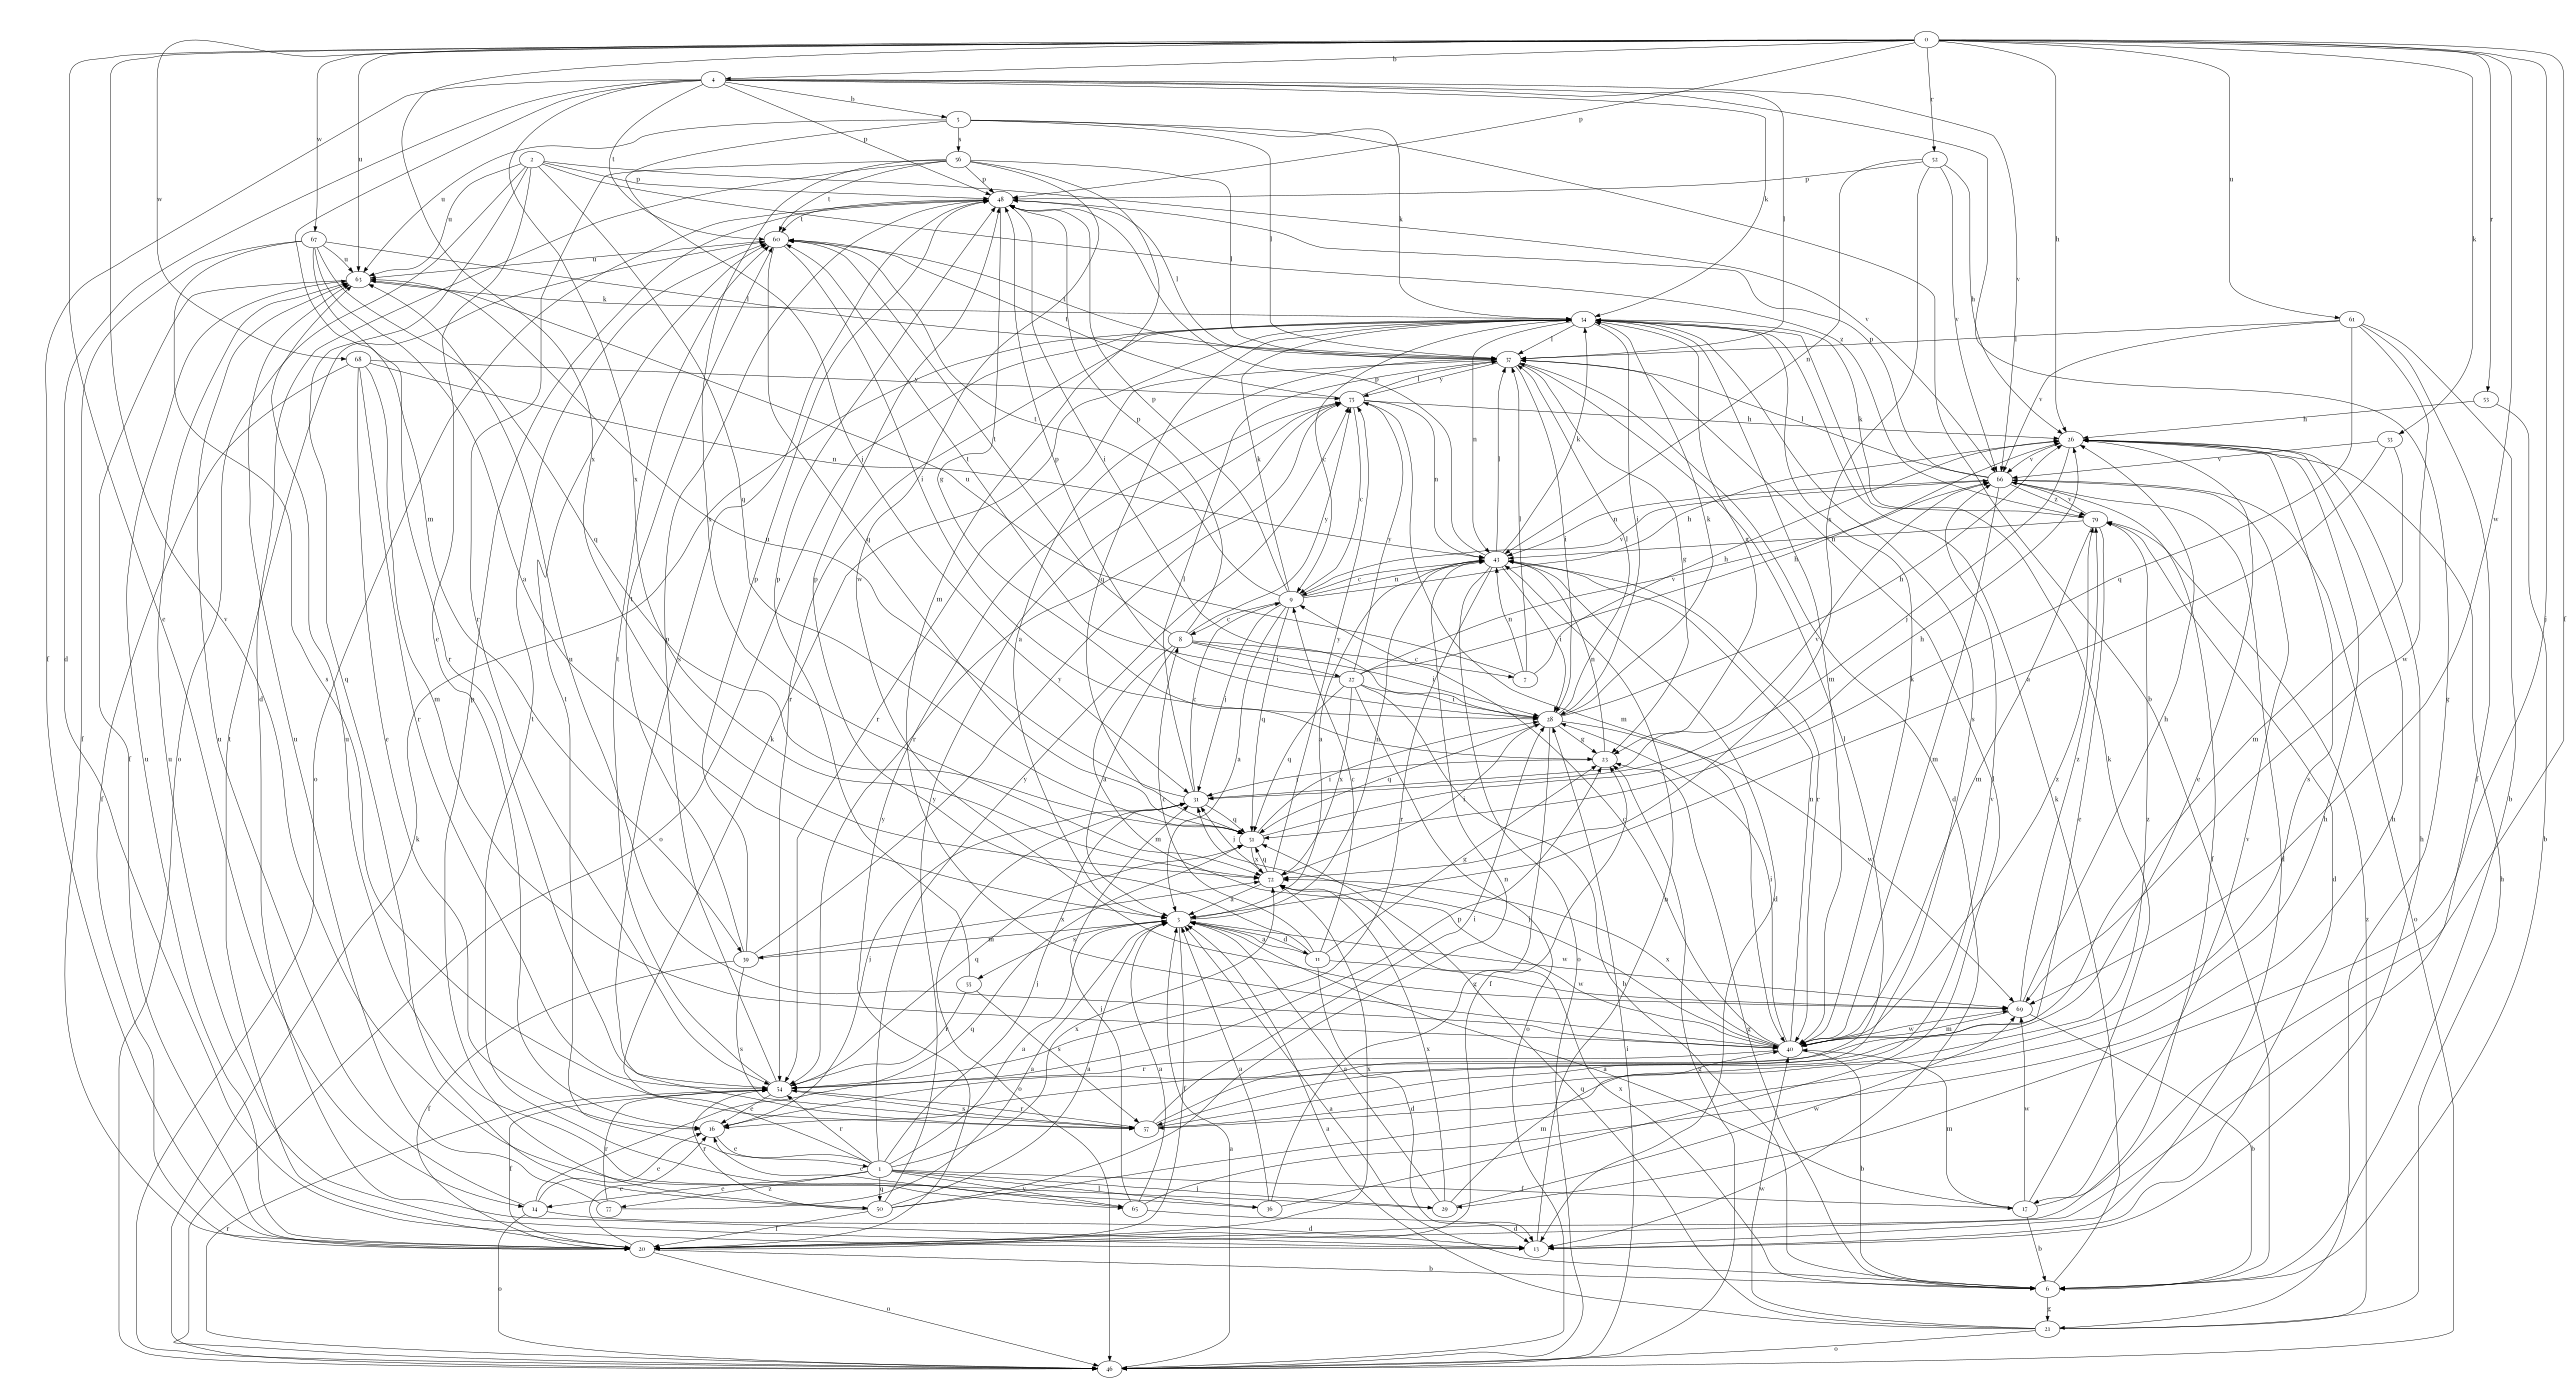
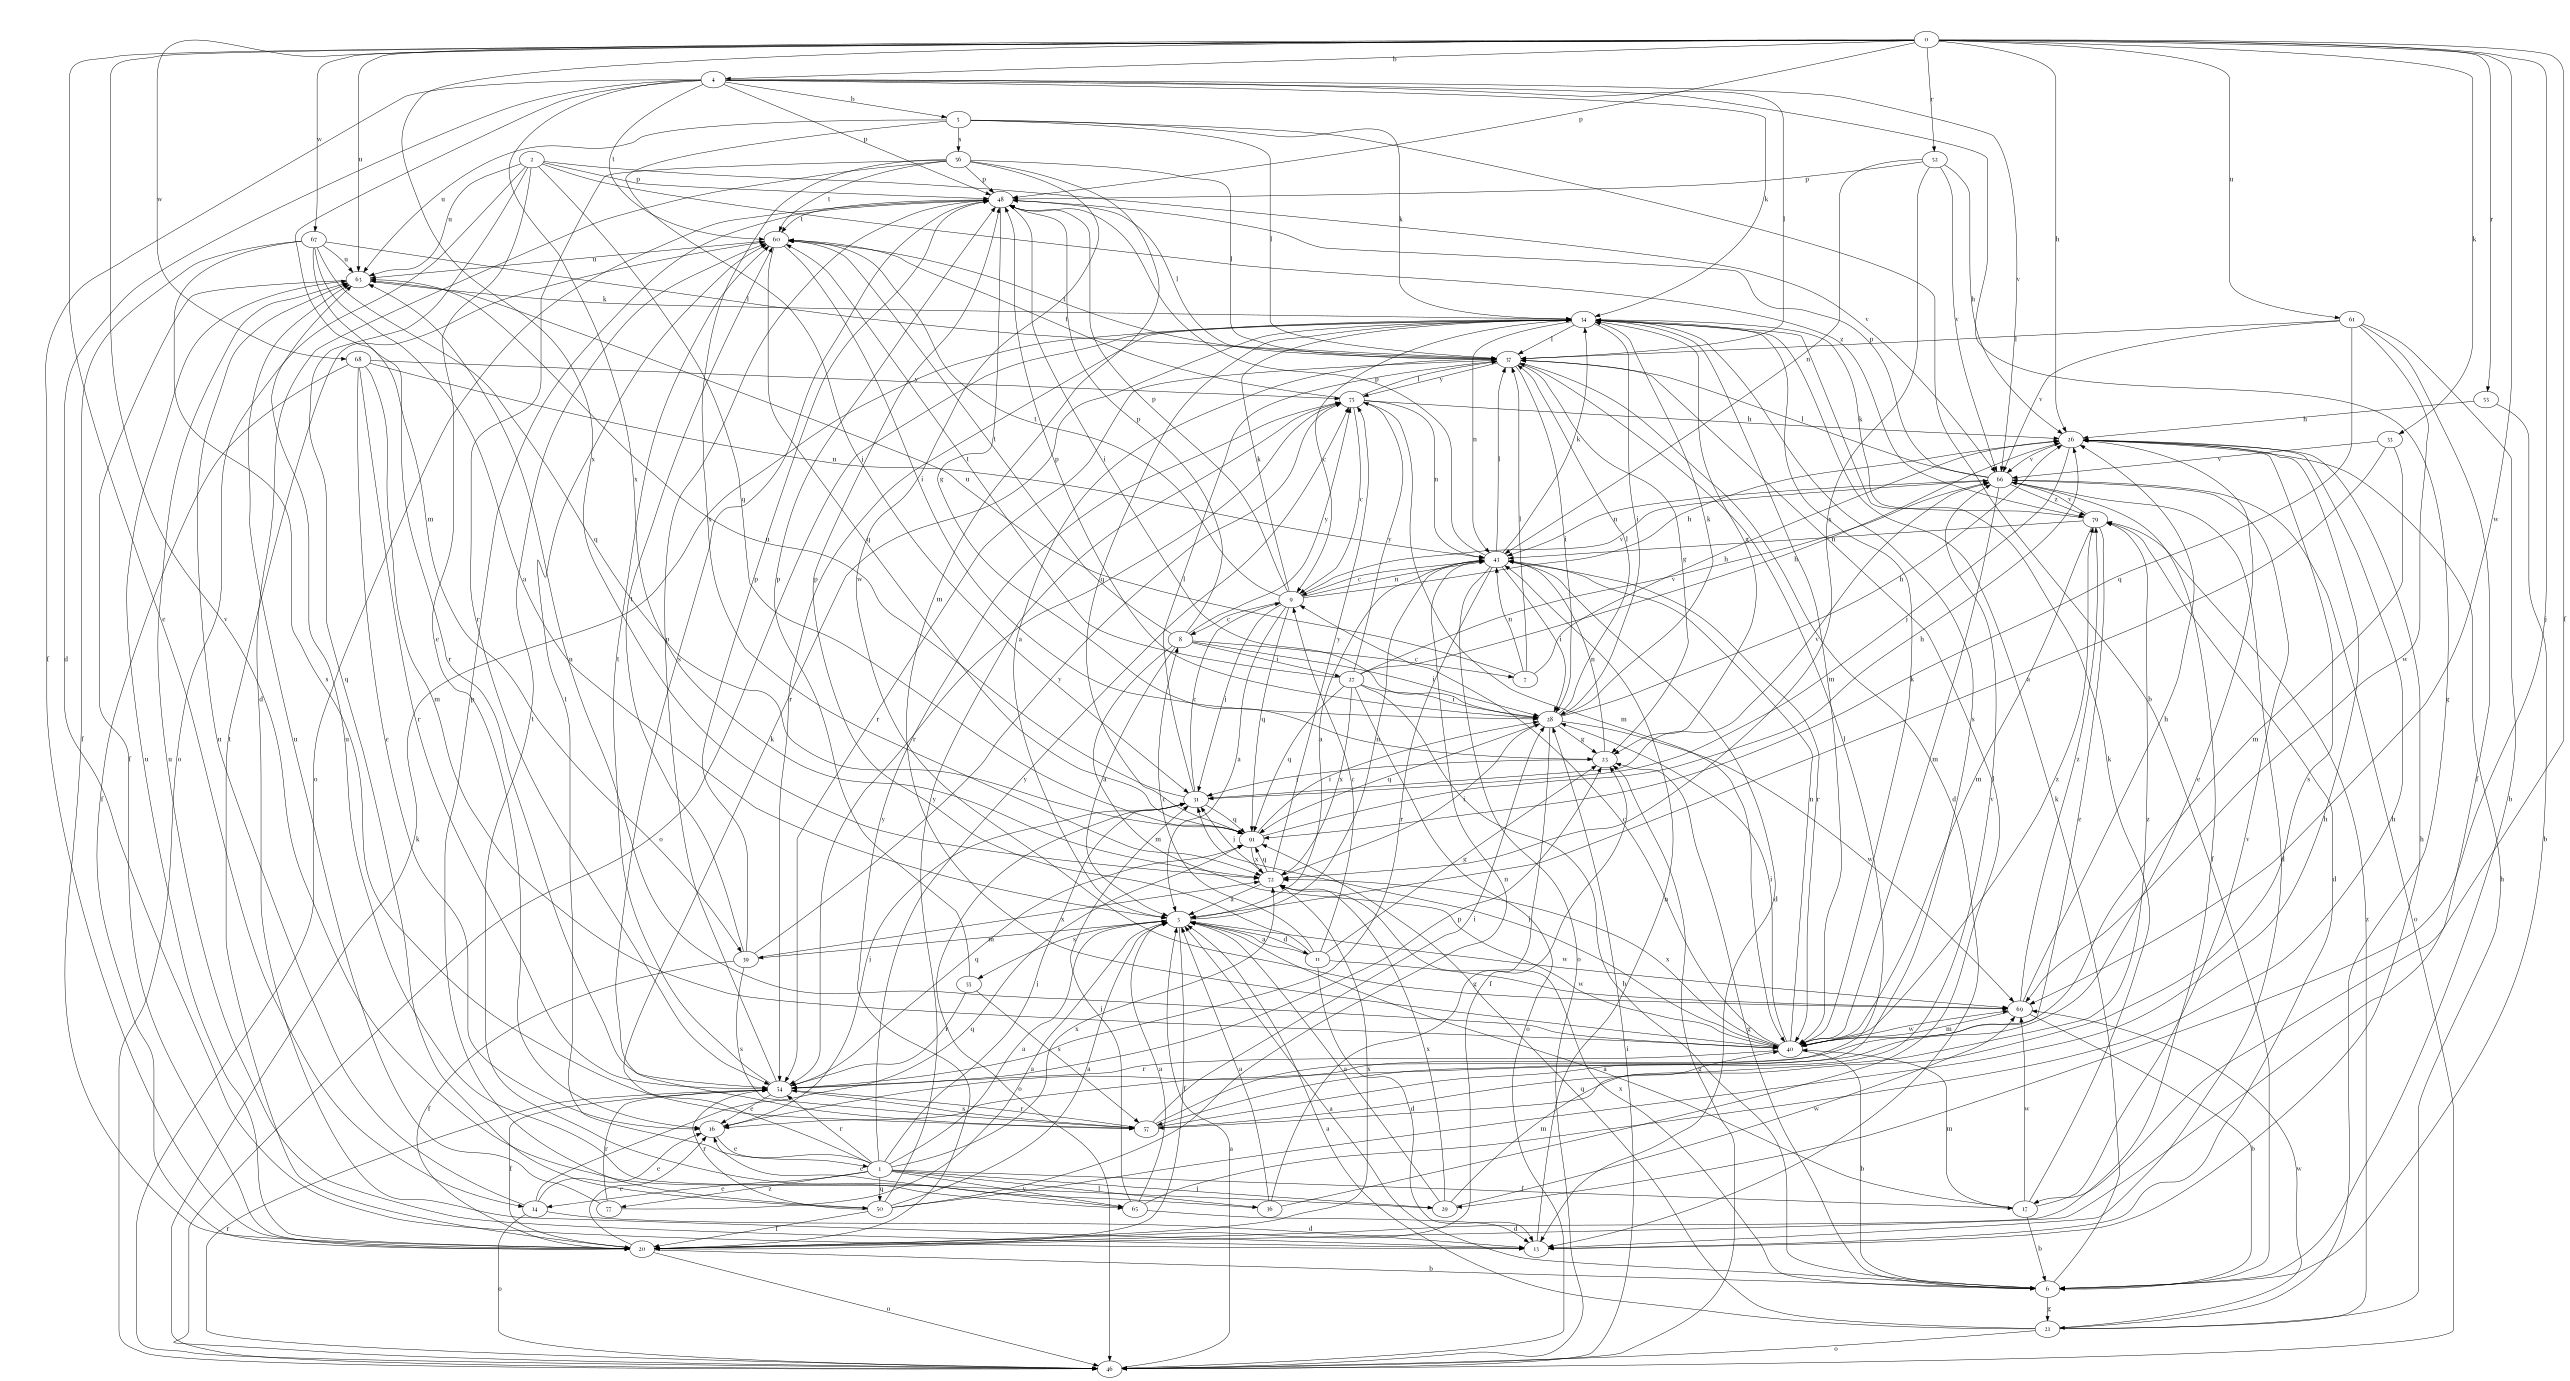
(1252, 840) -> (1252, 840)
(1776, 1304) -> (2297, 1184)
